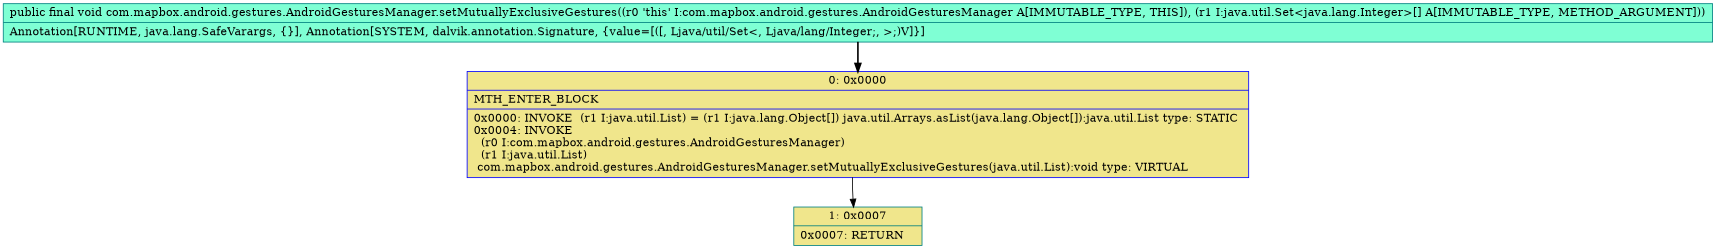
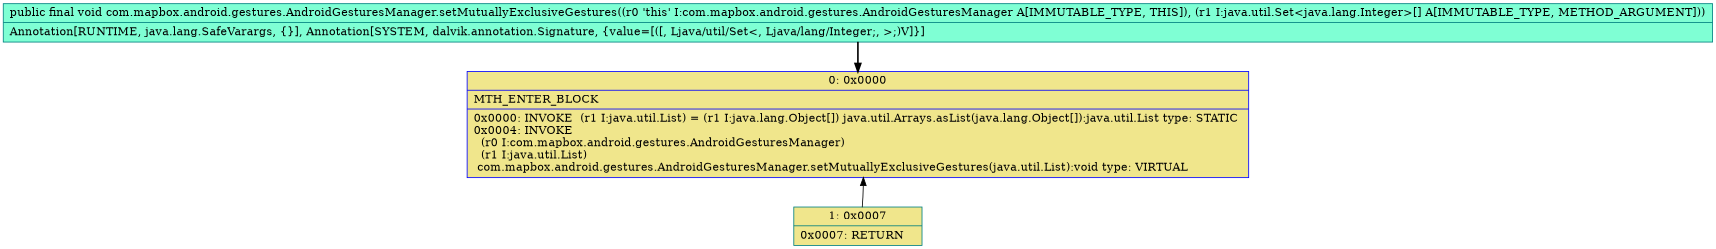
(853, 188) -> (863, 196)
